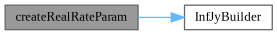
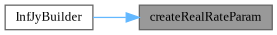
(155, 17) -> (109, 17)
